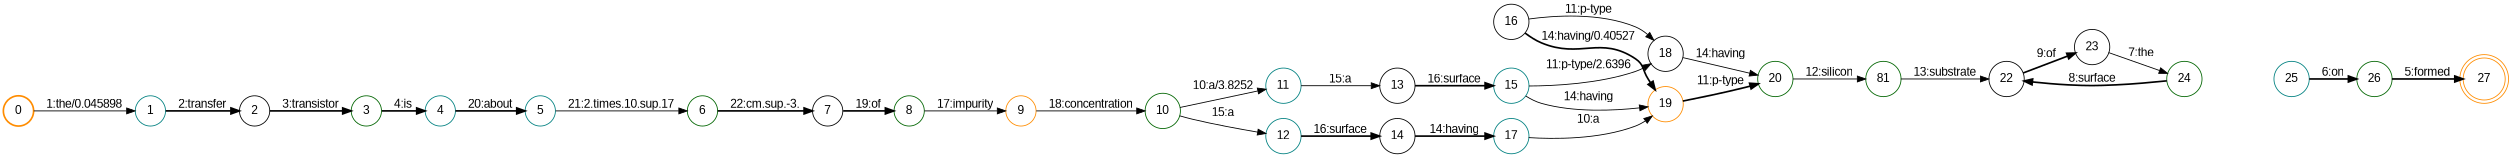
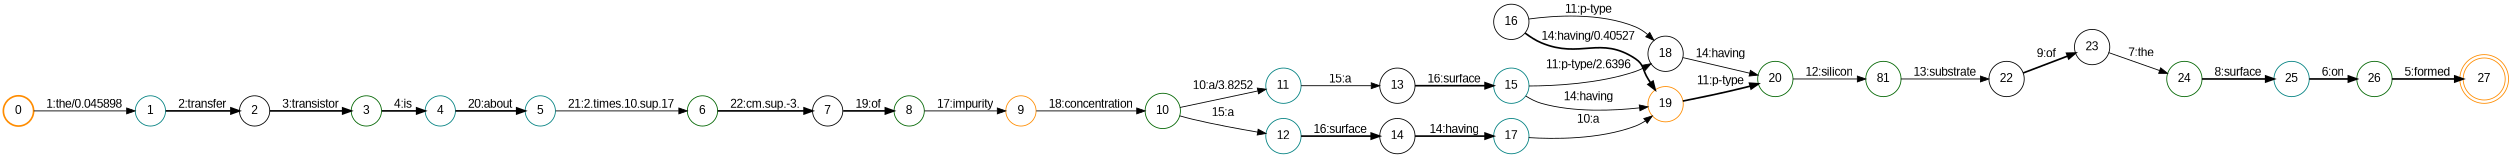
(2100, 85) -> (2234, 79)
